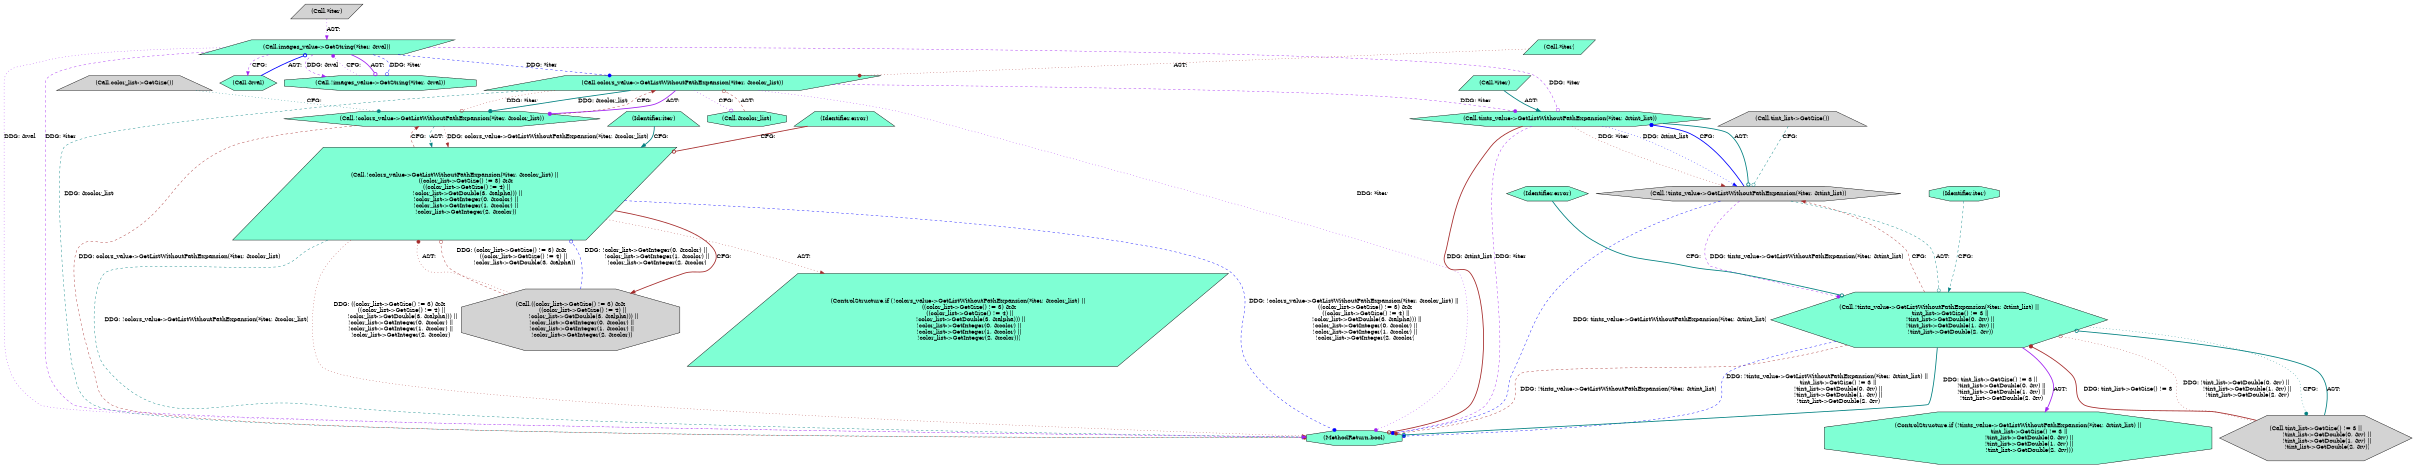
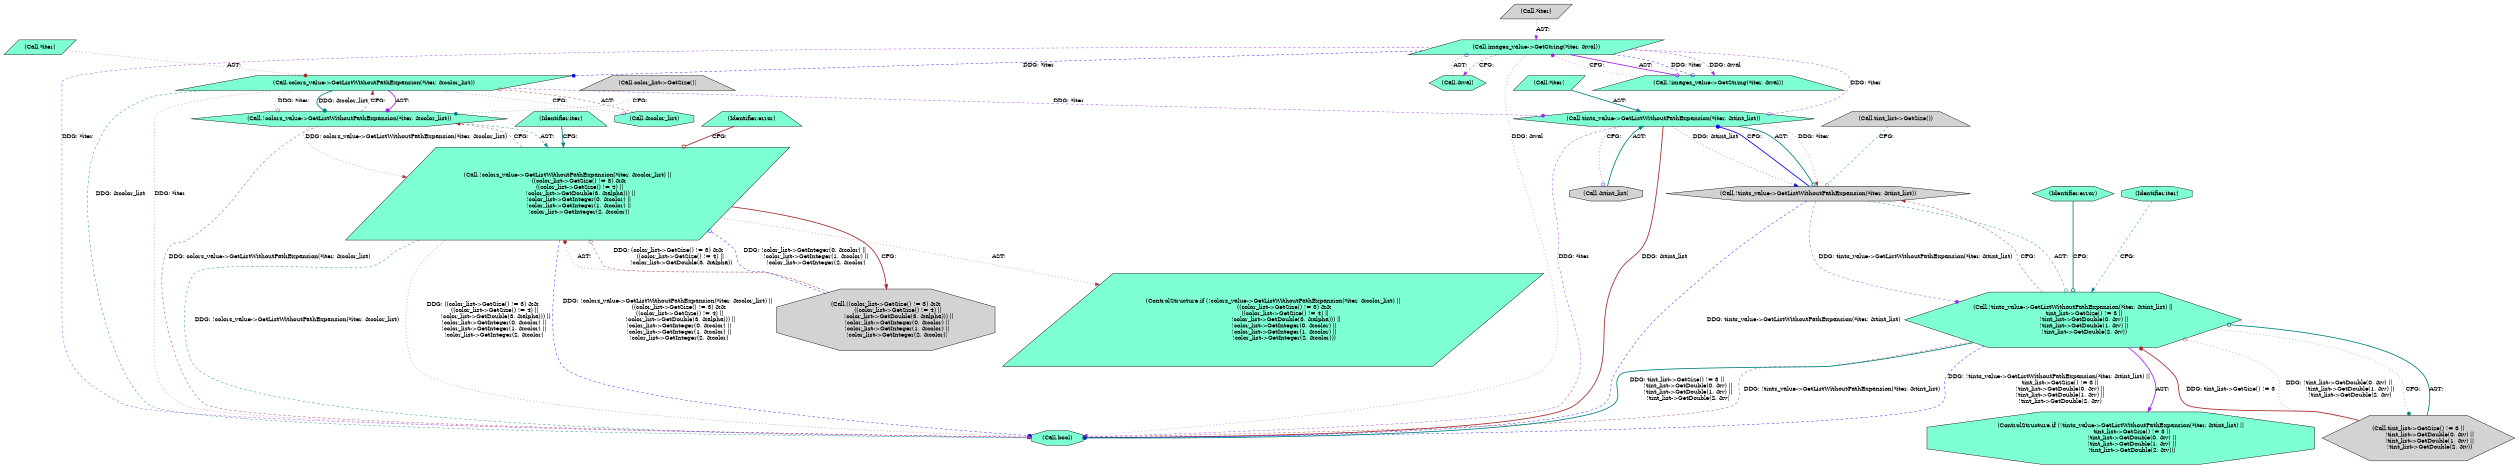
(282, 65) -> (1453, 63)
(380, 83) -> (1718, 83)
none -> (1606, 194)
(1354, 438) -> (1057, 438)
